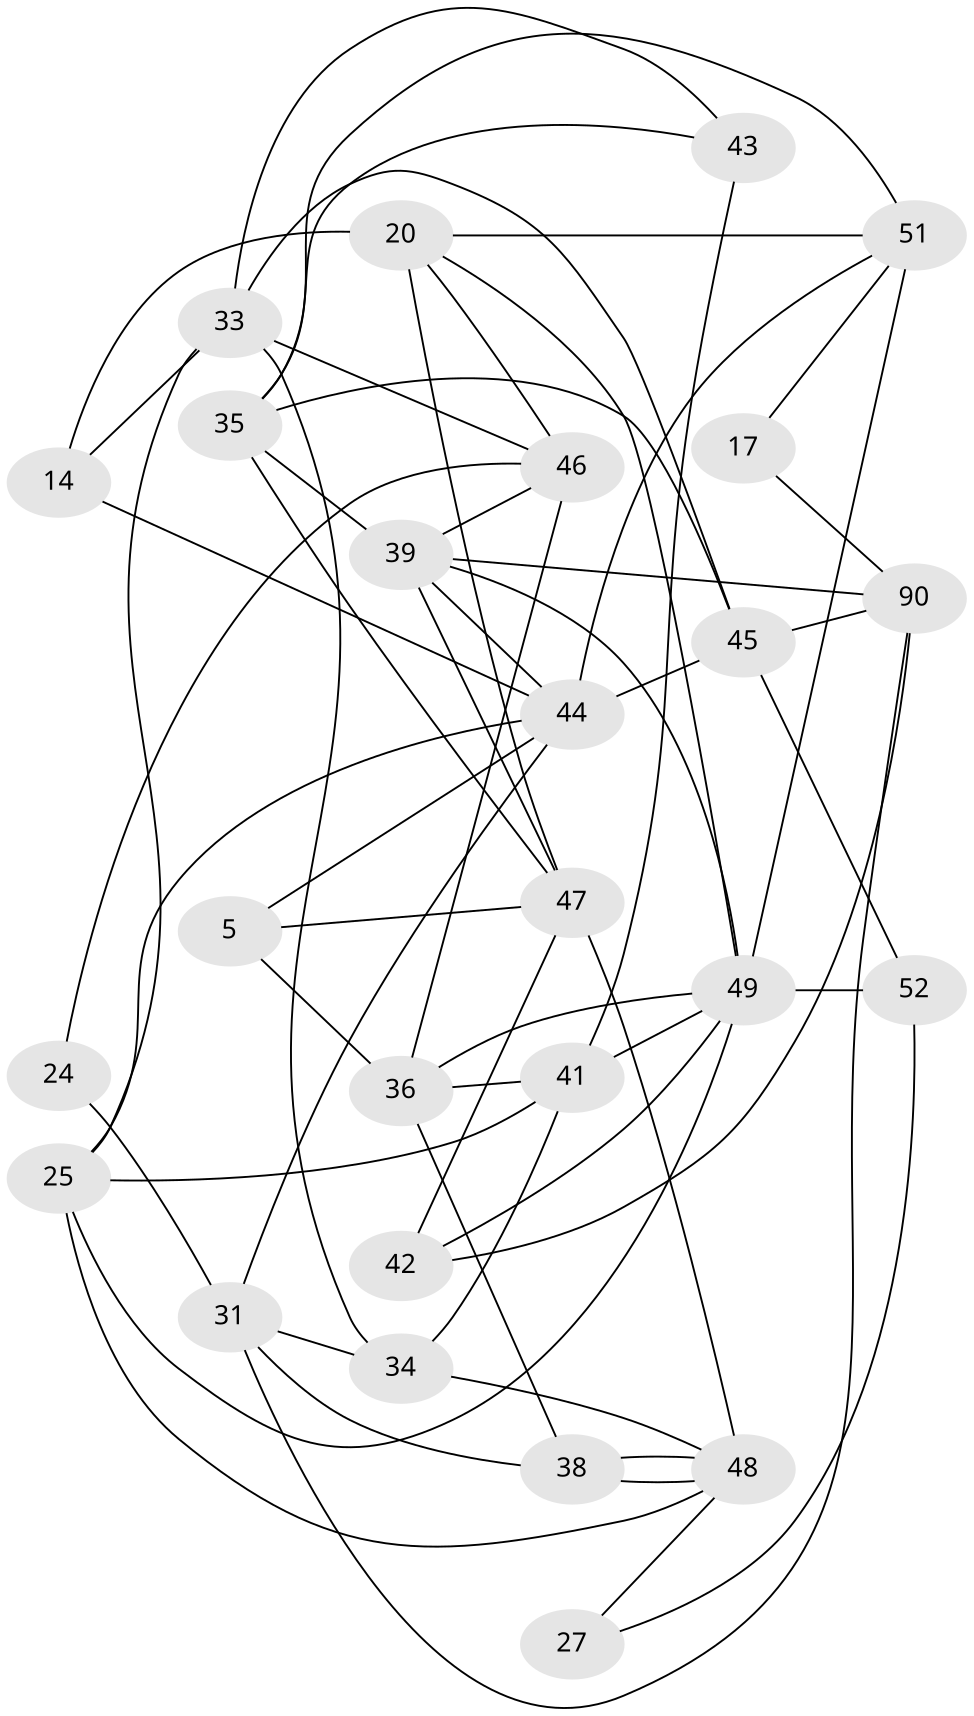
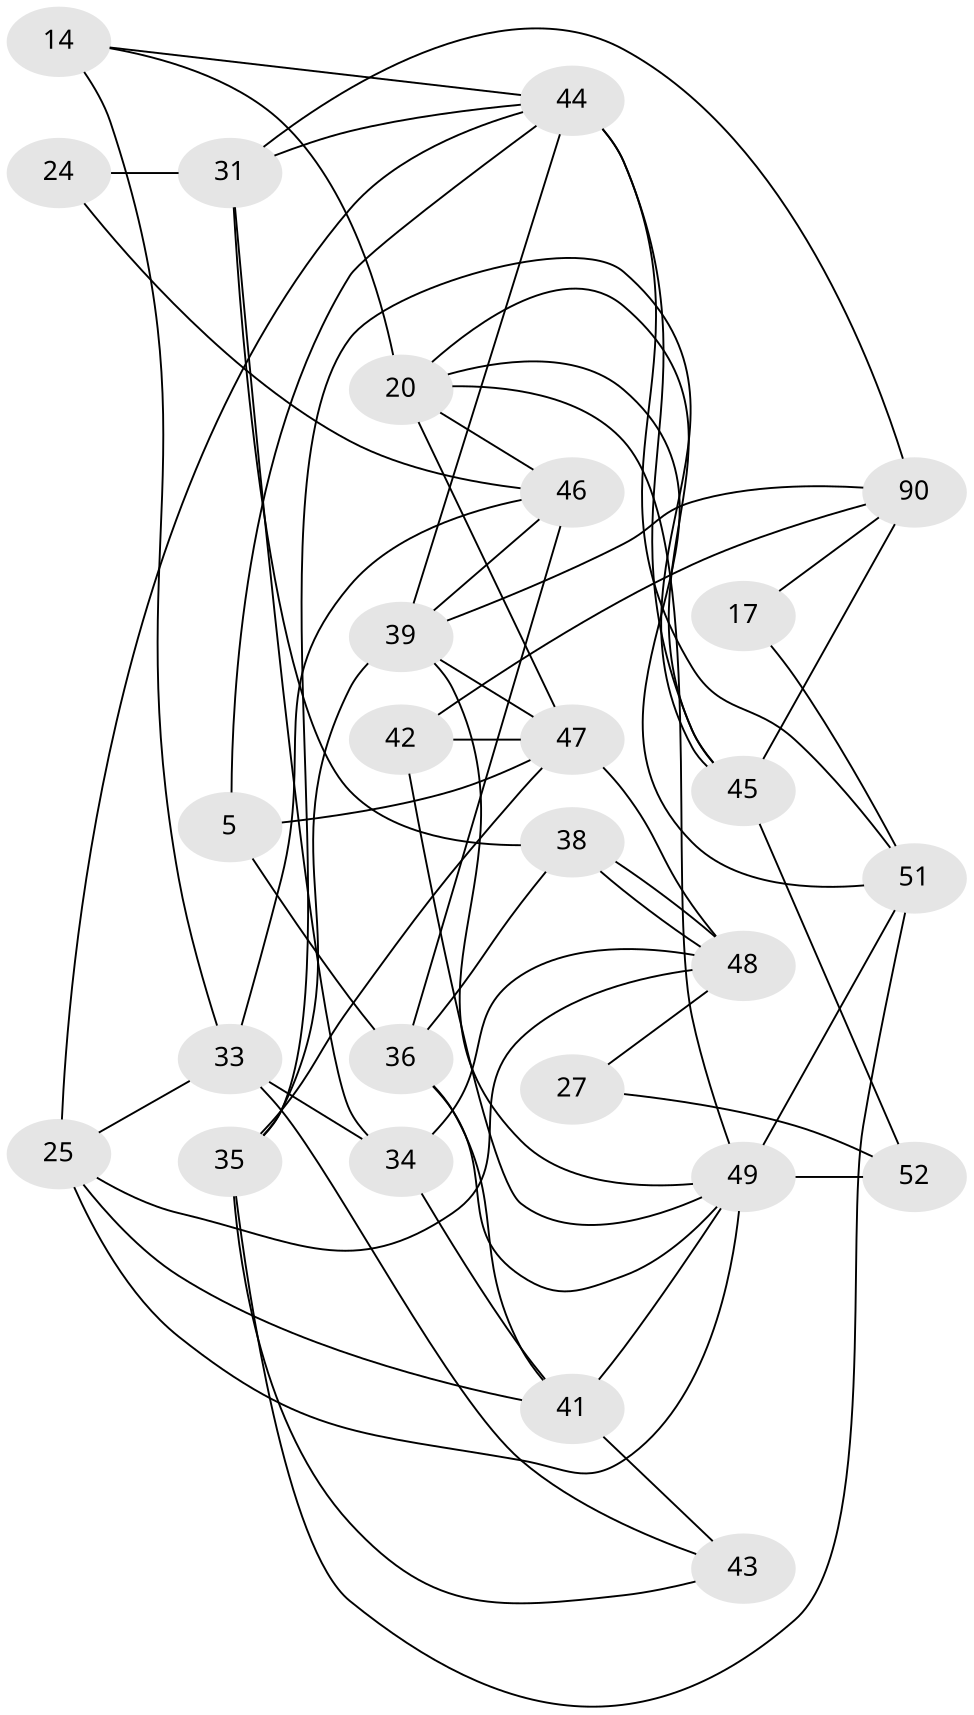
(565, 257) -> (632, 315)
